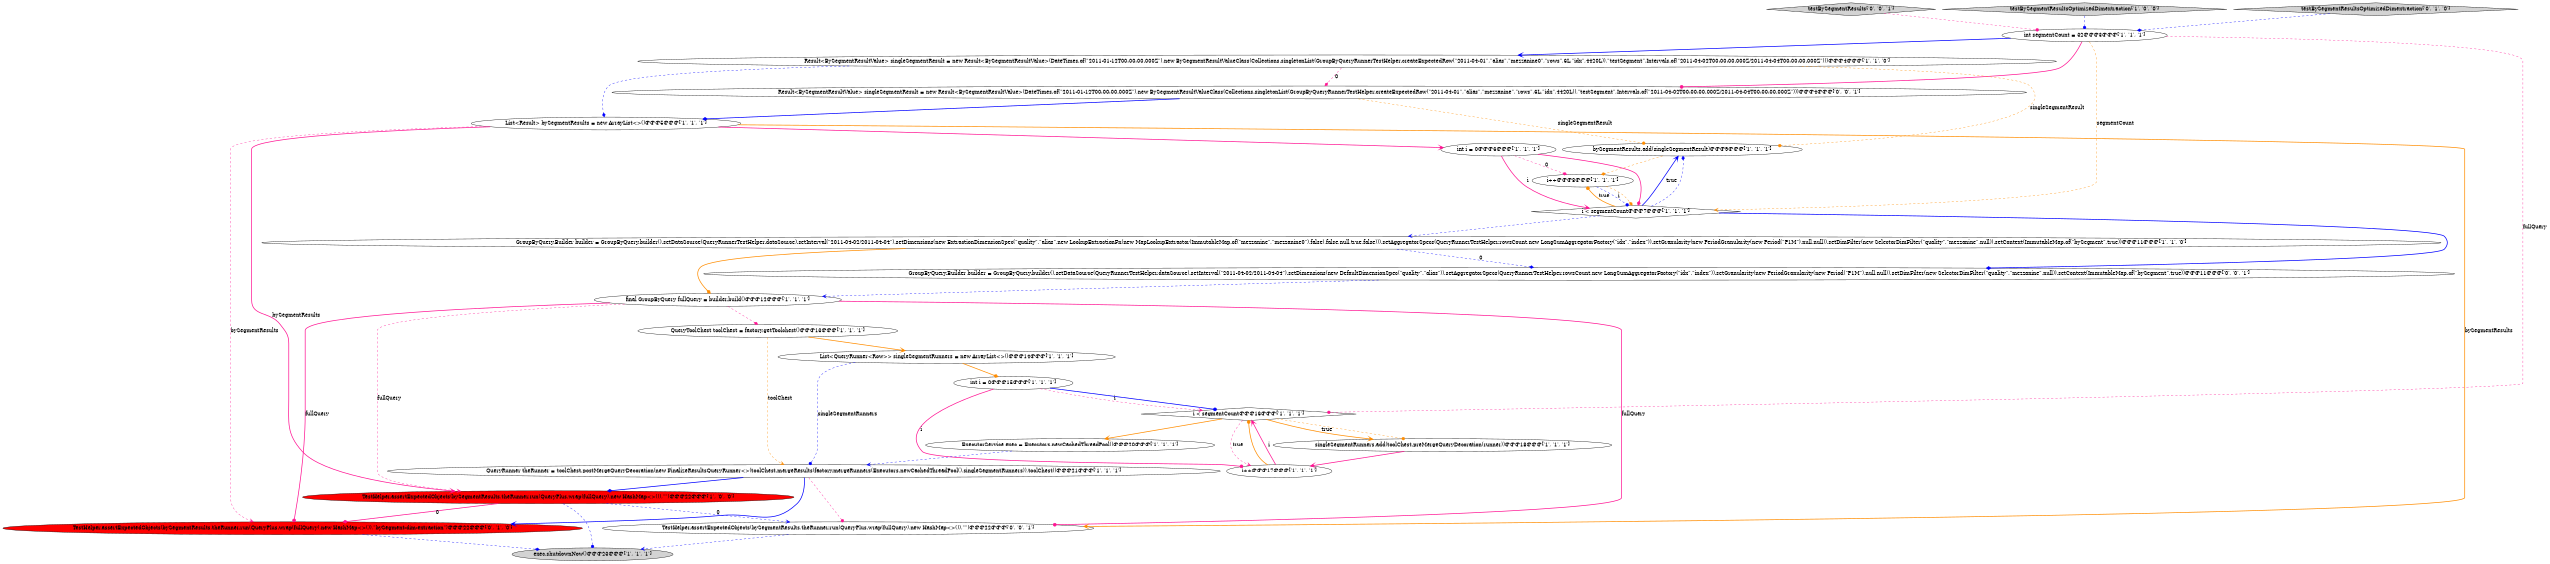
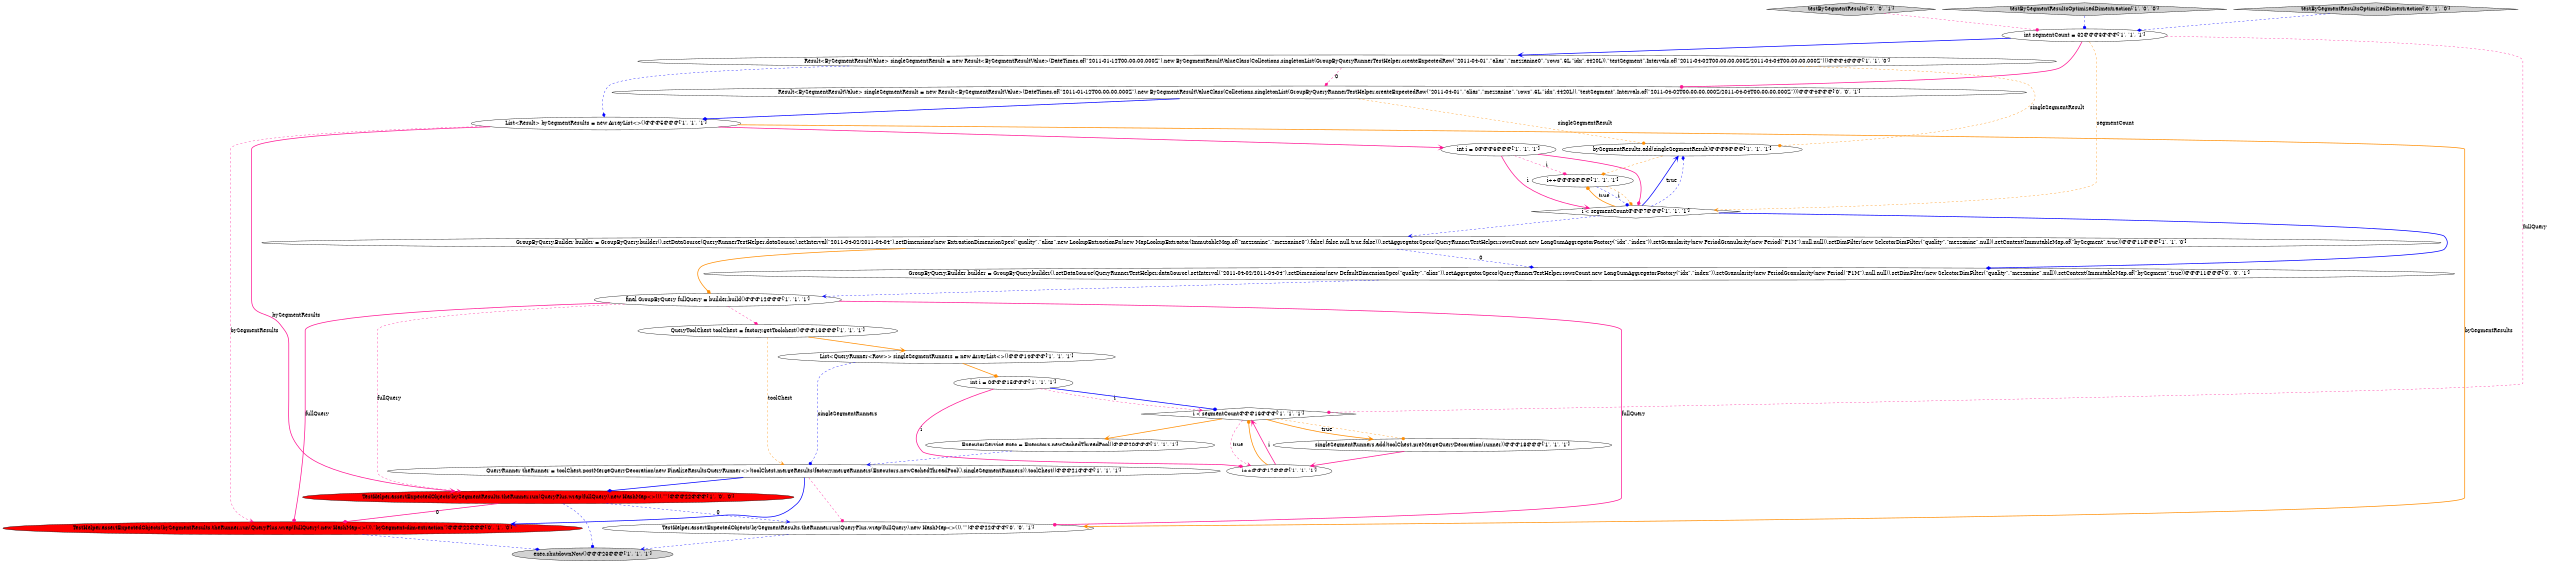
(1547, 165) -> (1547, 165)
(1026, 461) -> (1026, 461)
